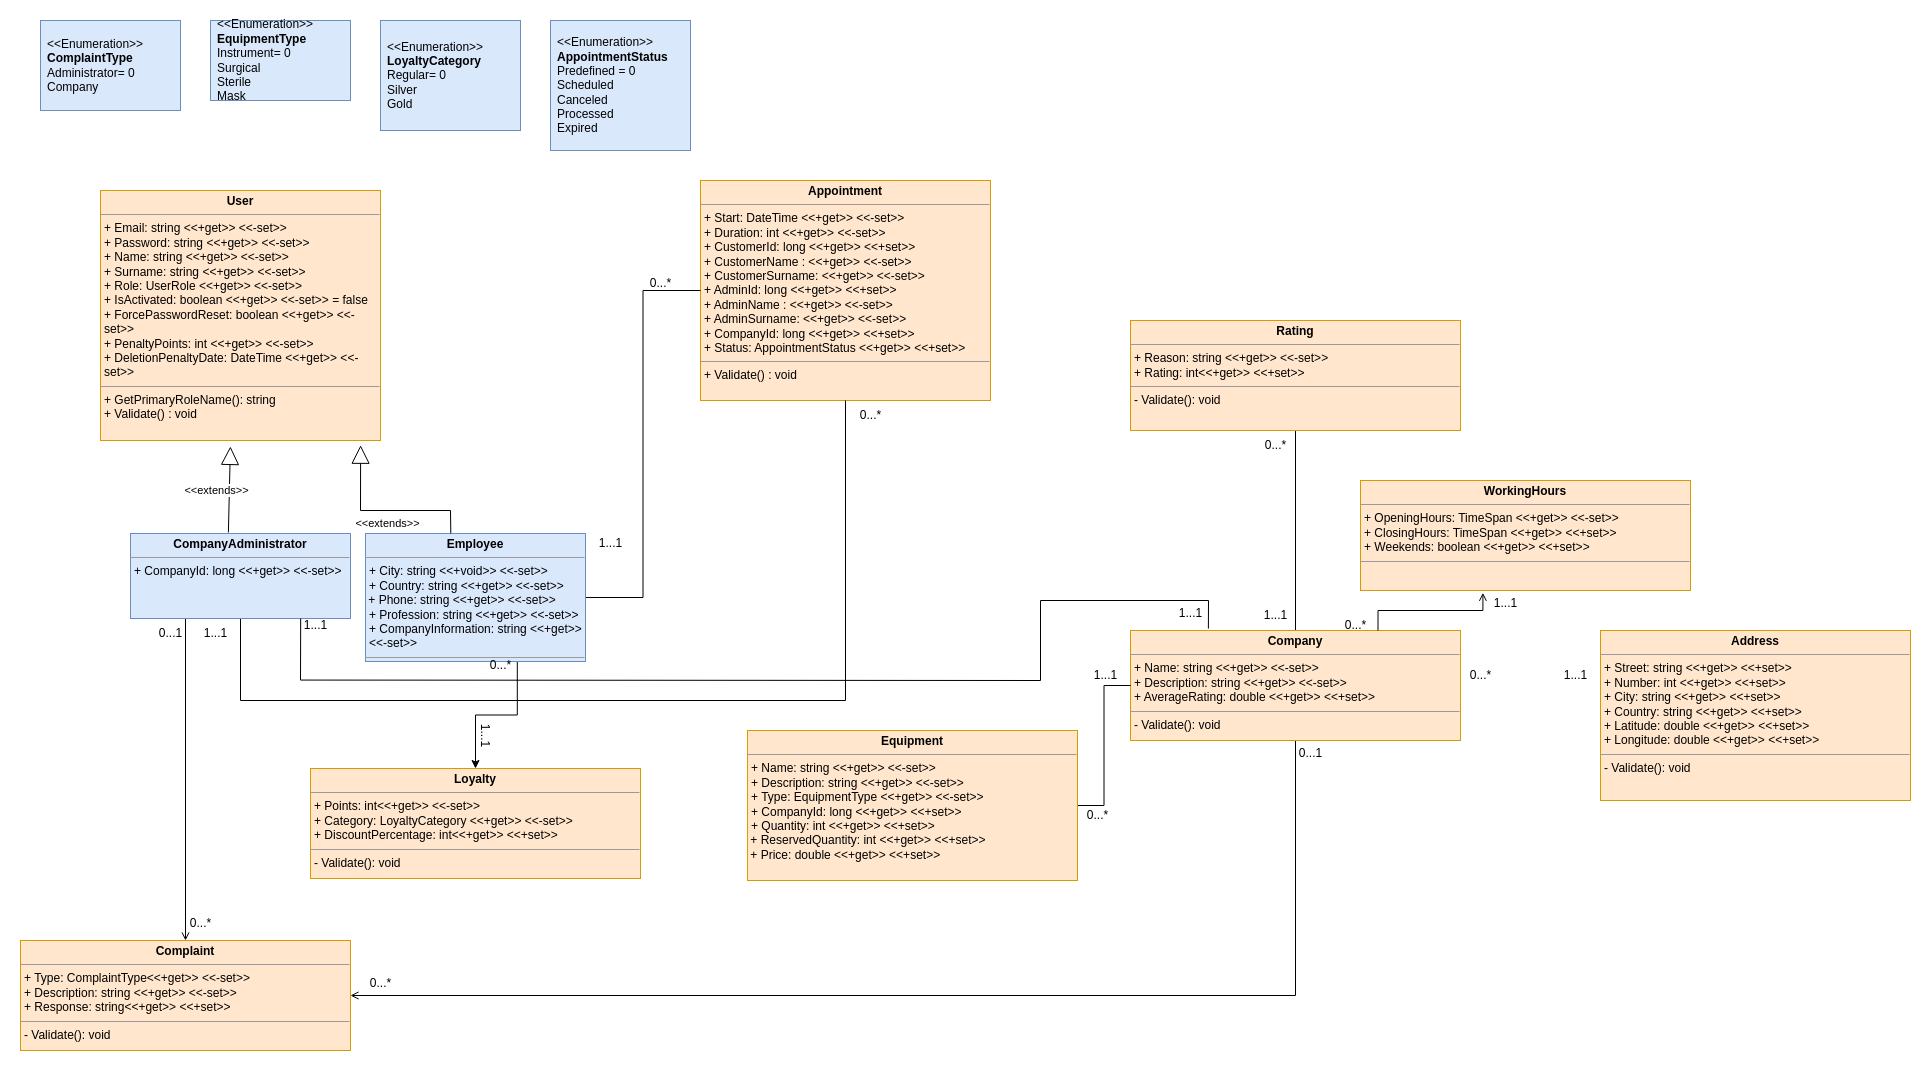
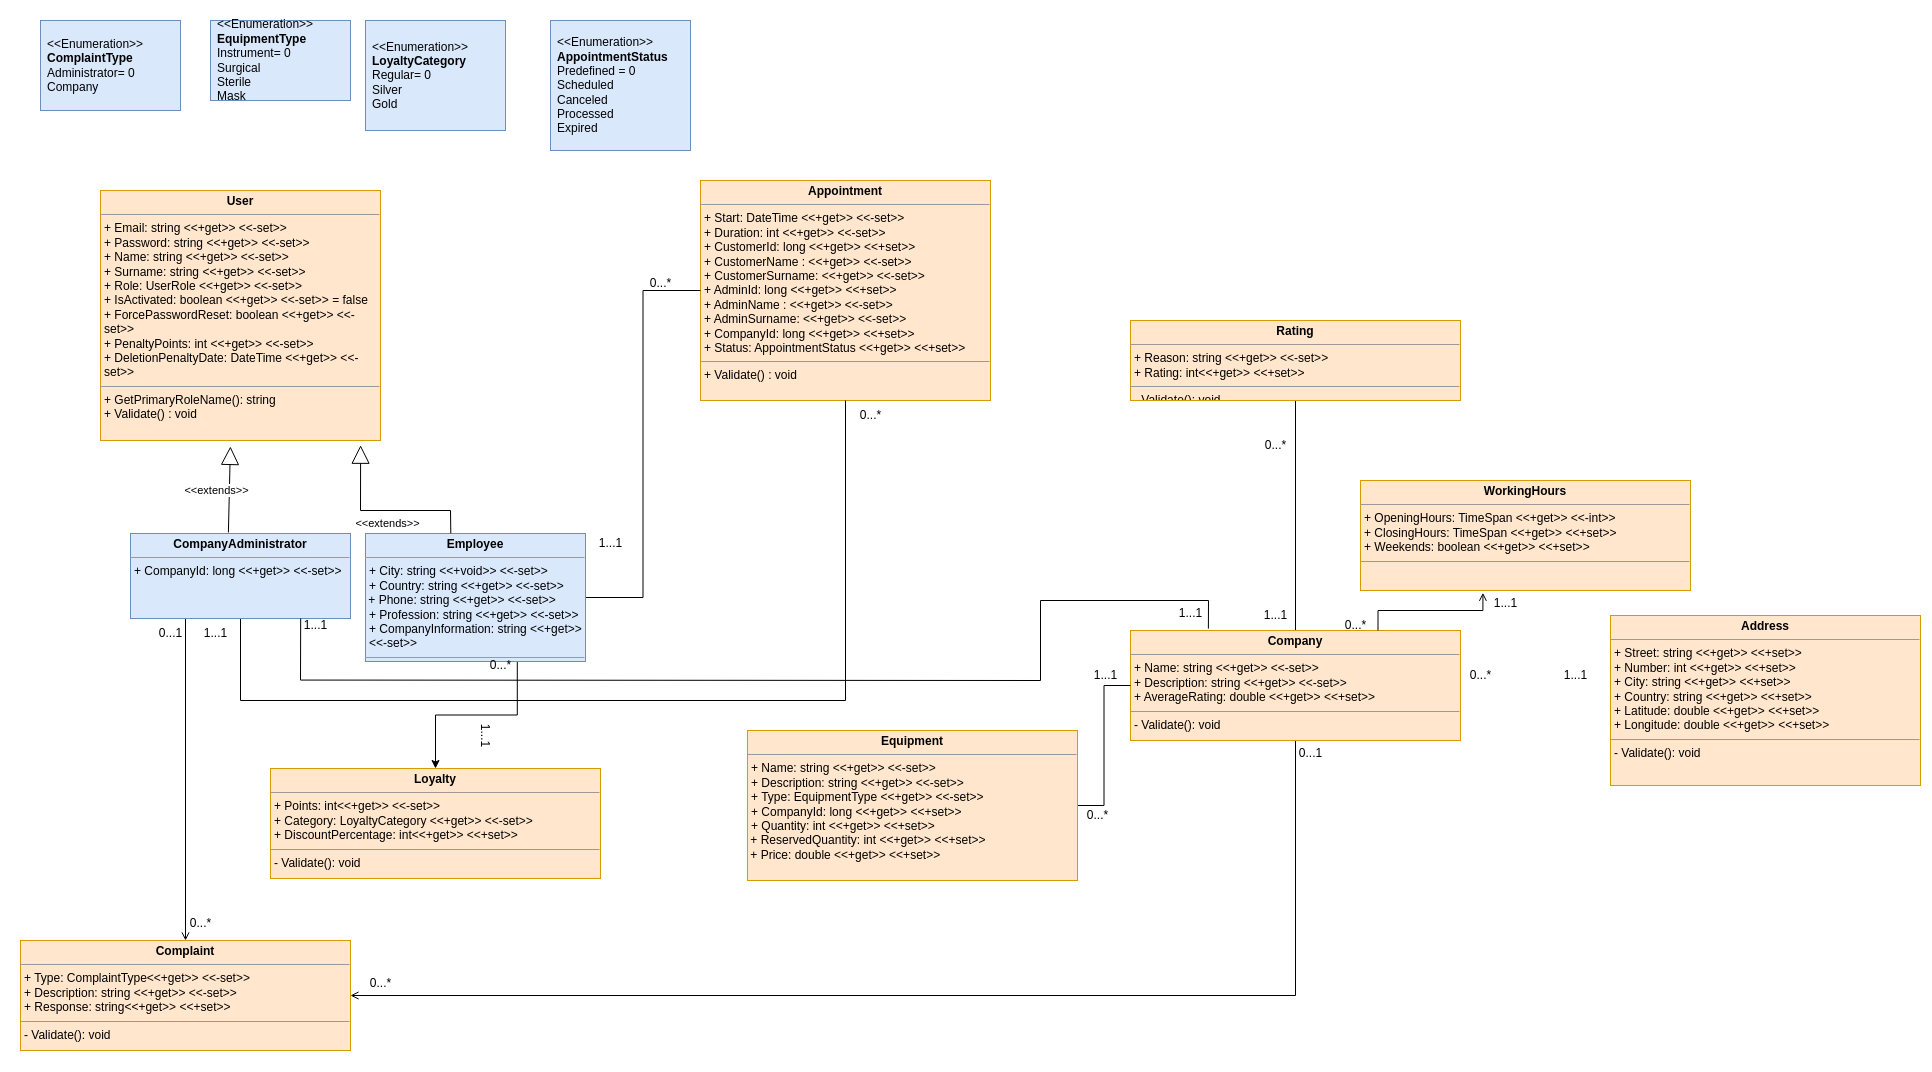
(451, 76) -> (436, 76)
(1296, 376) -> (1296, 361)
(1491, 509) -> (1491, 509)
(1756, 716) -> (1766, 701)
(476, 824) -> (436, 824)
